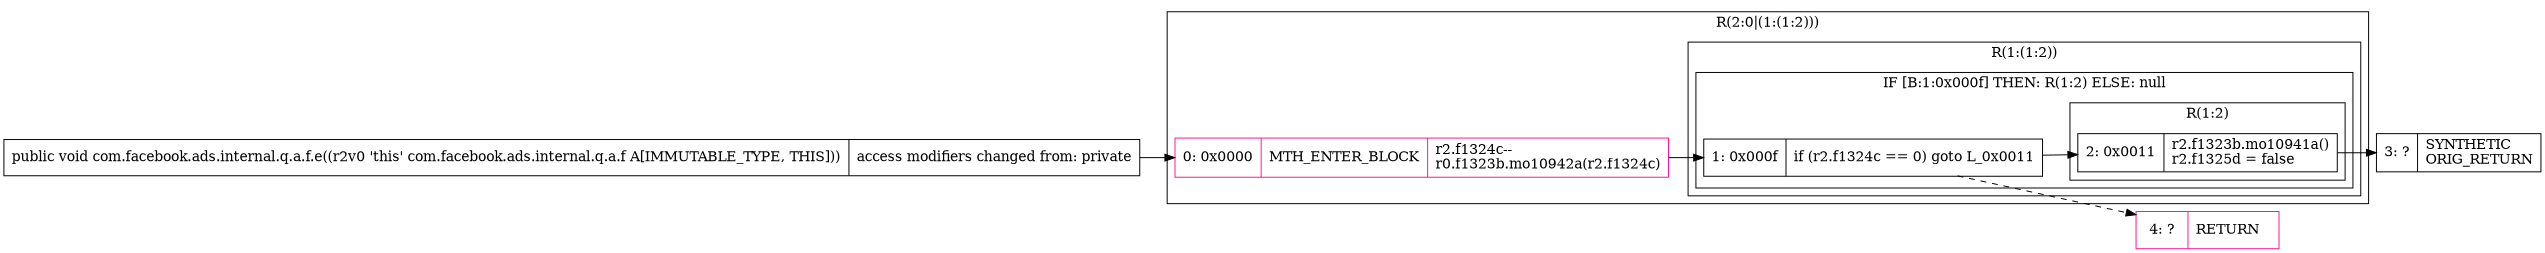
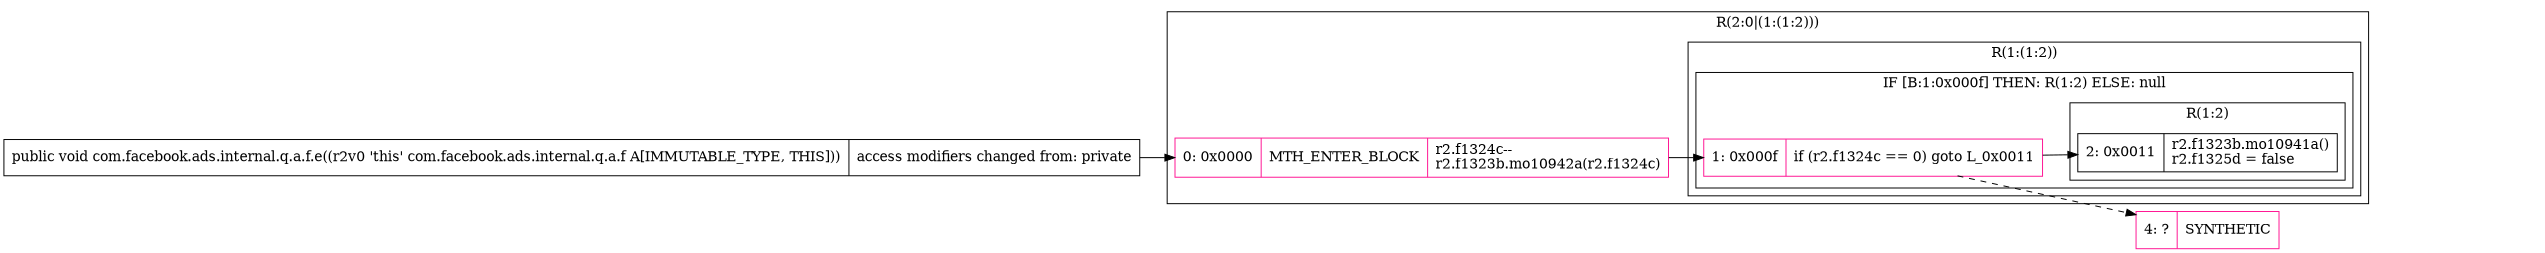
(2459, 153) -> none
(1873, 158) -> (1873, 158)
(1548, 164) -> (1548, 164)
(2228, 230) -> (2228, 230)
